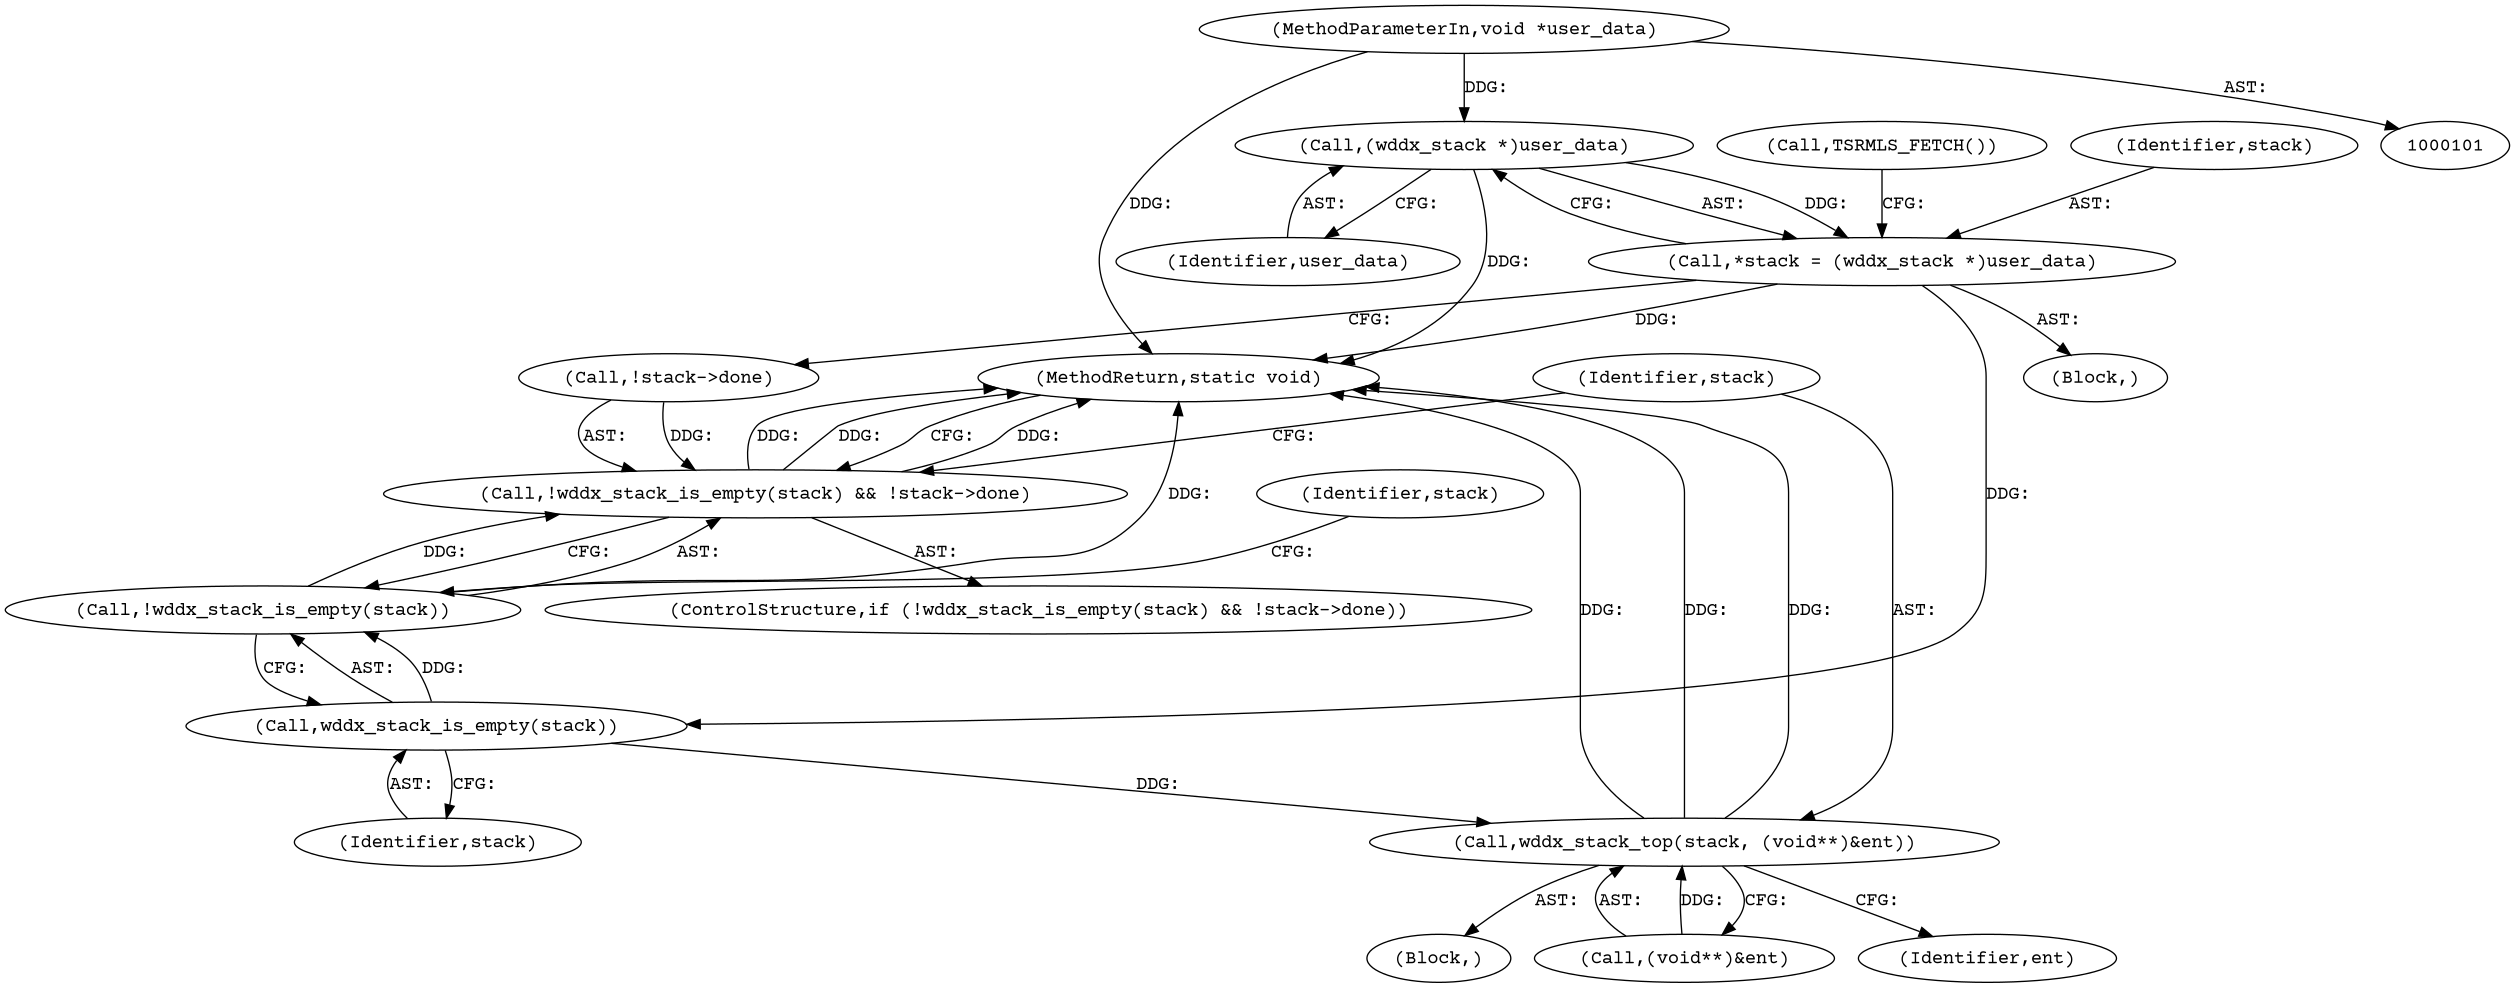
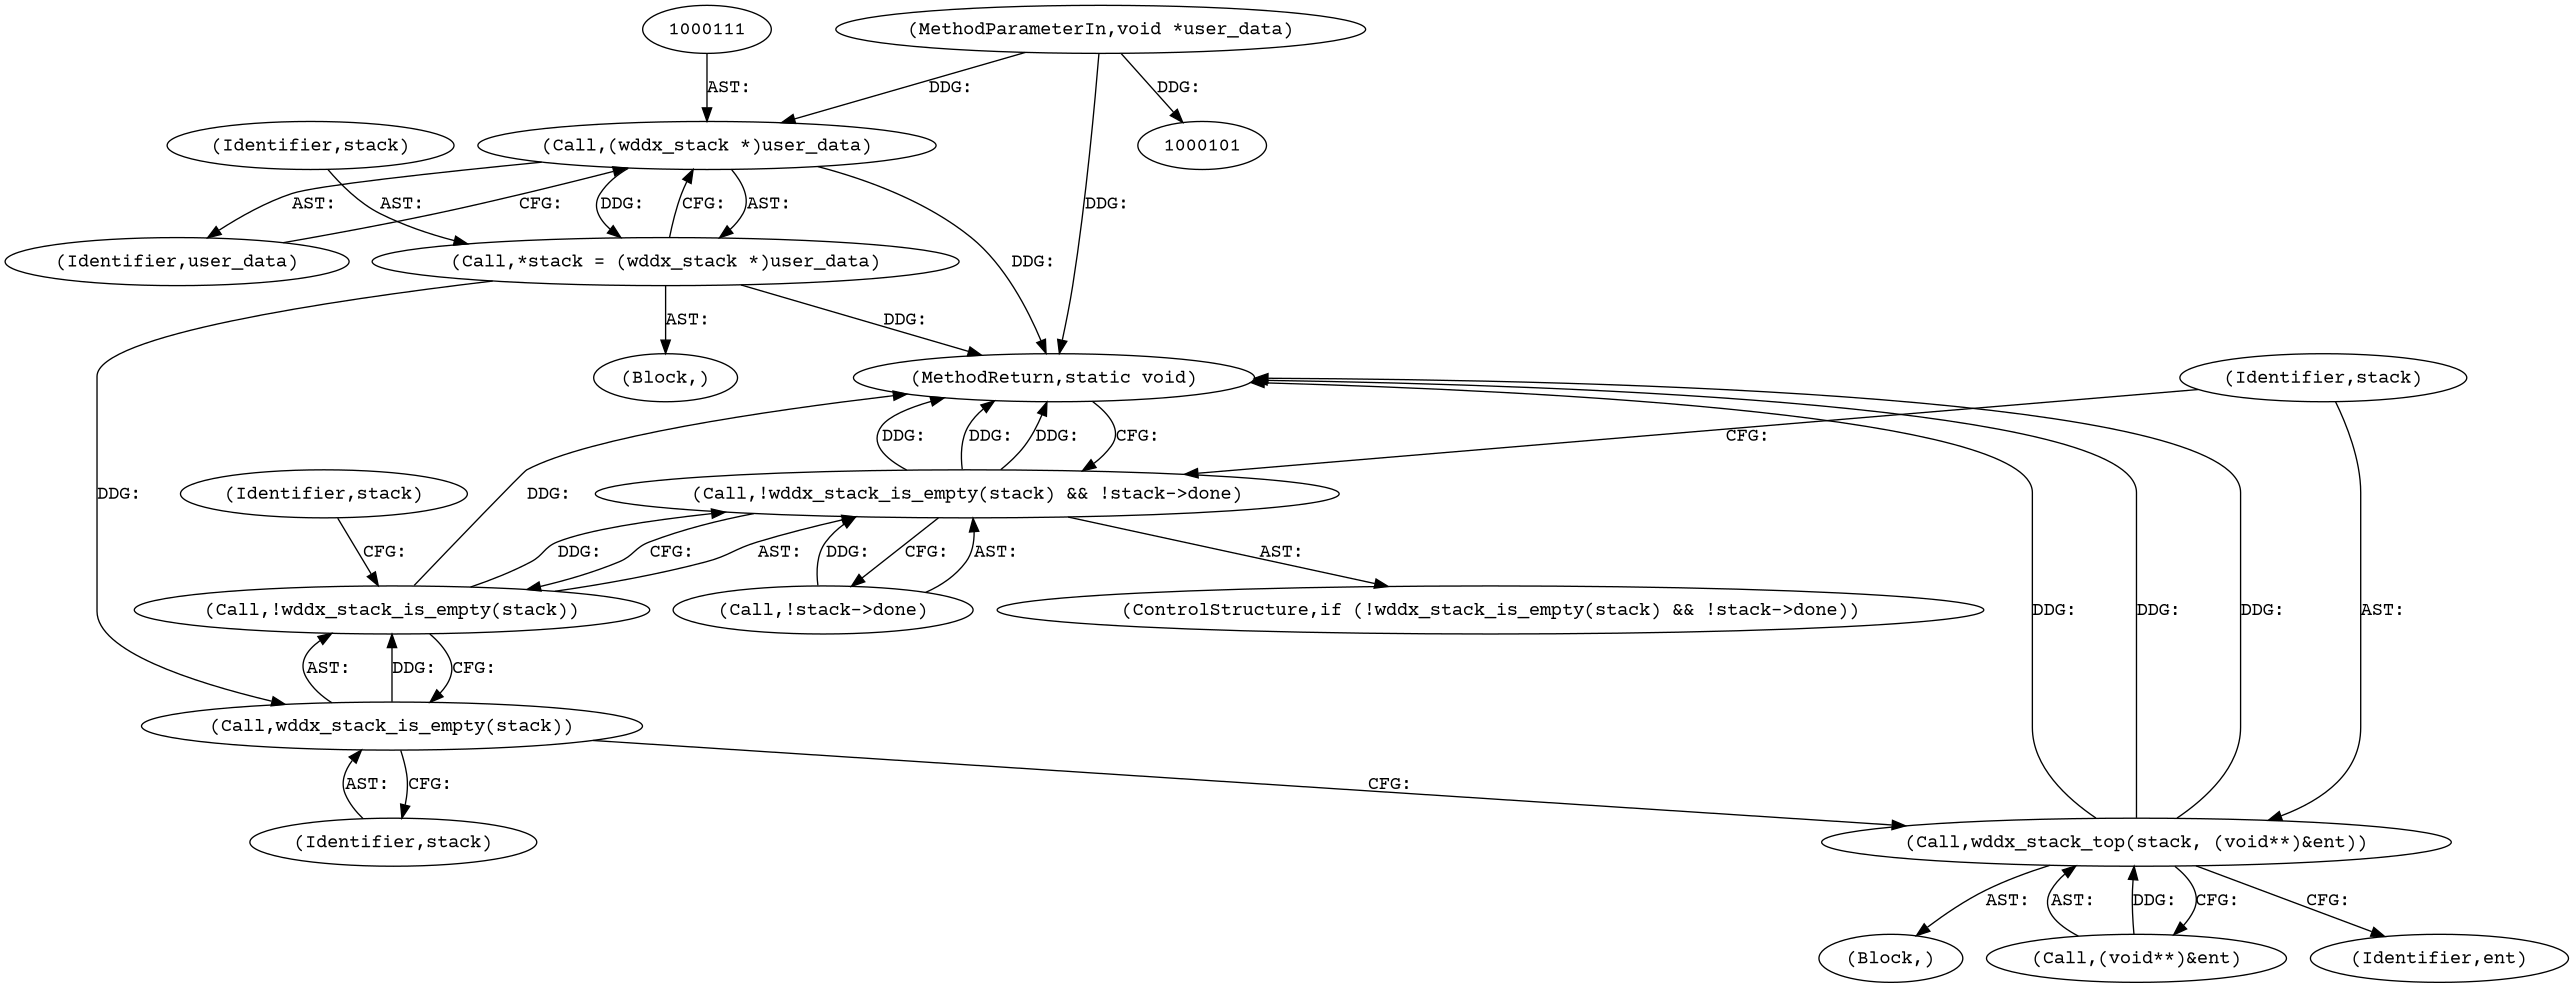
none -> (707, 29)
(2252, 87) -> (1185, 87)
(1882, 145) -> none
(1331, 204) -> (547, 204)
(1423, 204) -> (320, 204)
(1252, 322) -> (900, 548)
(1164, 784) -> (1396, 784)
